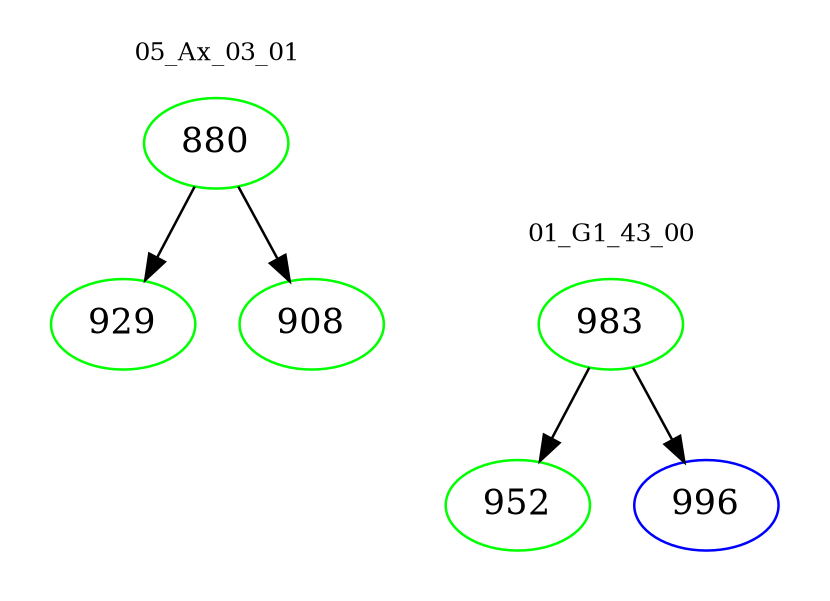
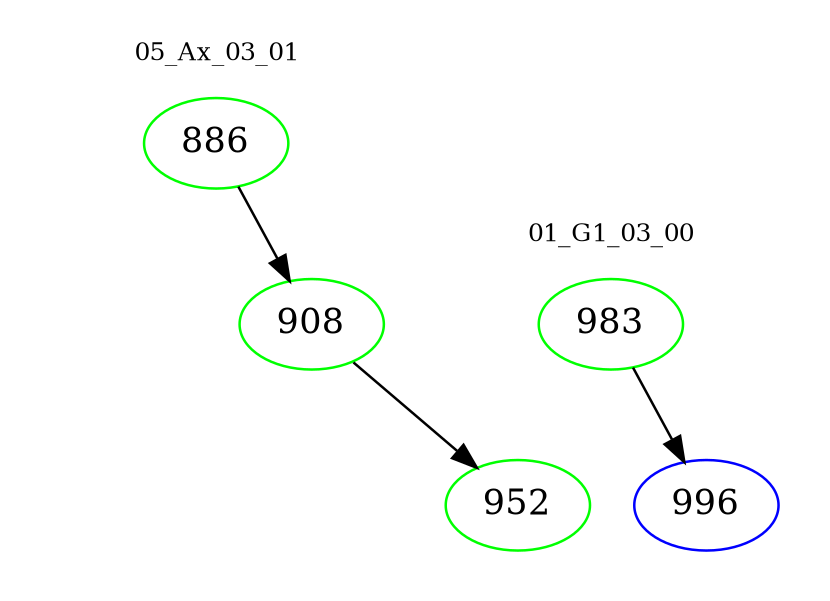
(216, 143) -> (216, 143)
(612, 235) -> (612, 235)
(123, 324) -> none
(571, 403) -> (405, 407)
